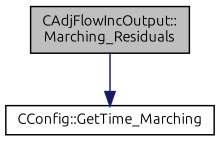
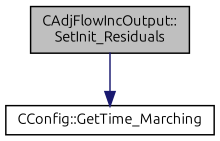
(110, 30) -> (110, 30)
